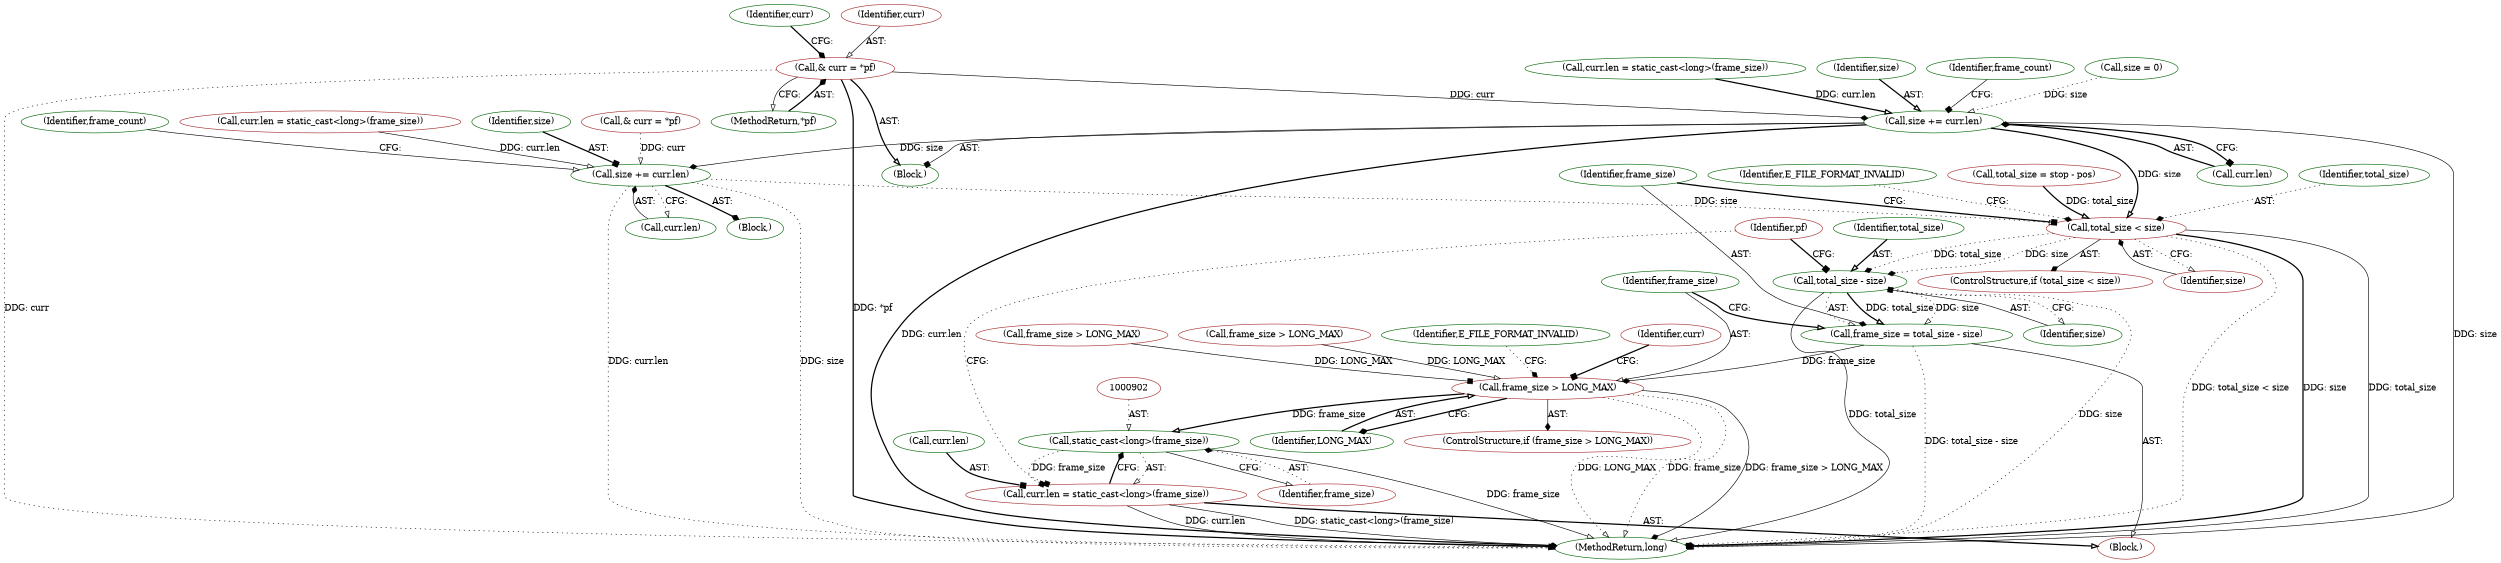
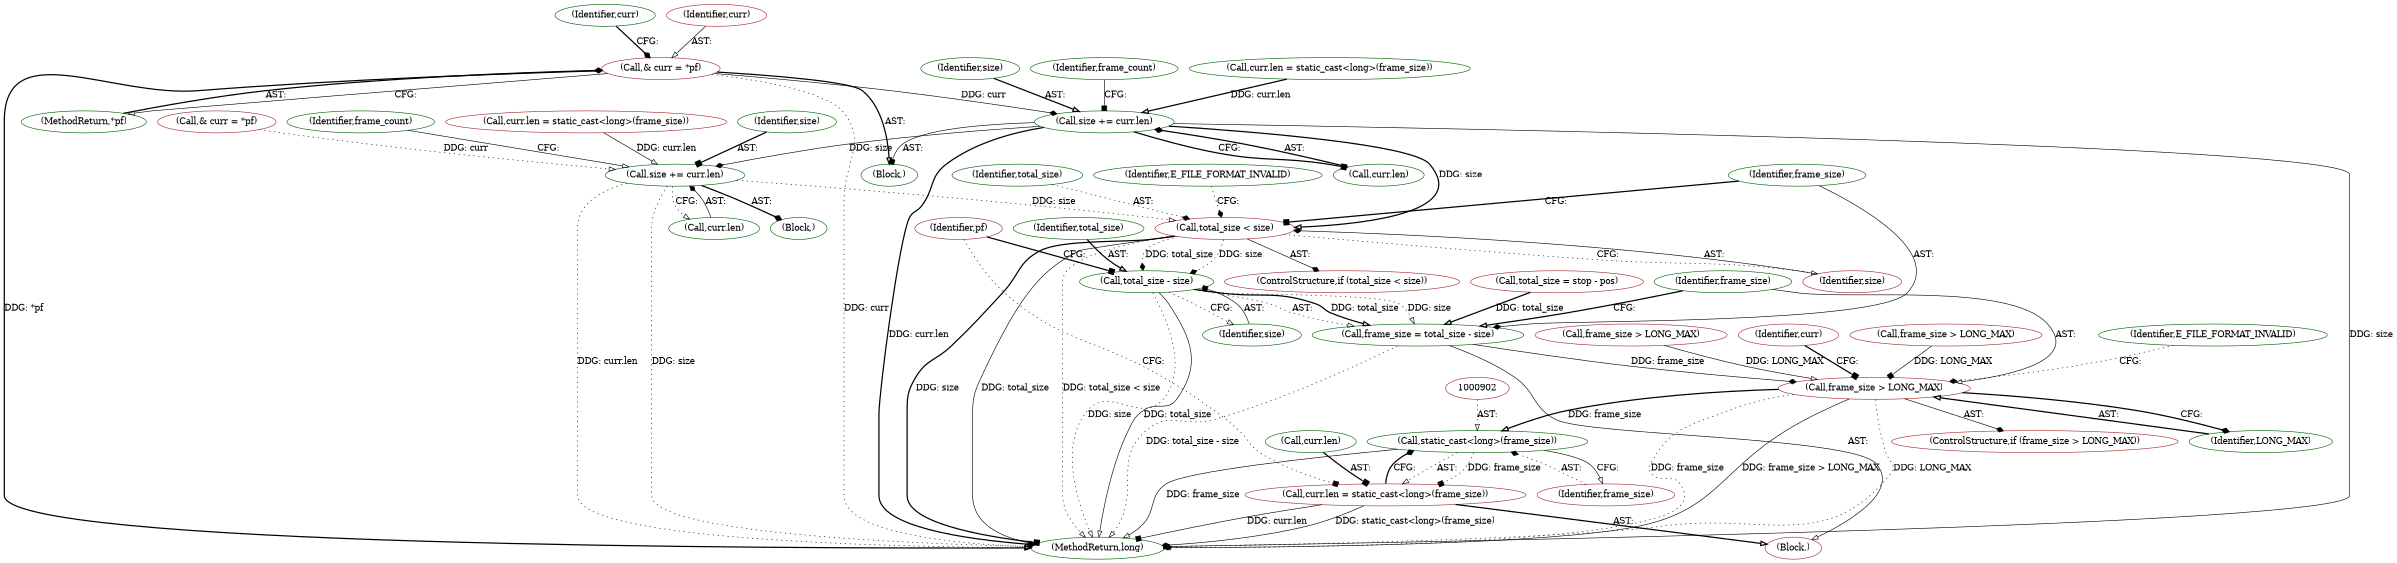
(2132, 69) -> none
(2061, 203) -> (1491, 307)
